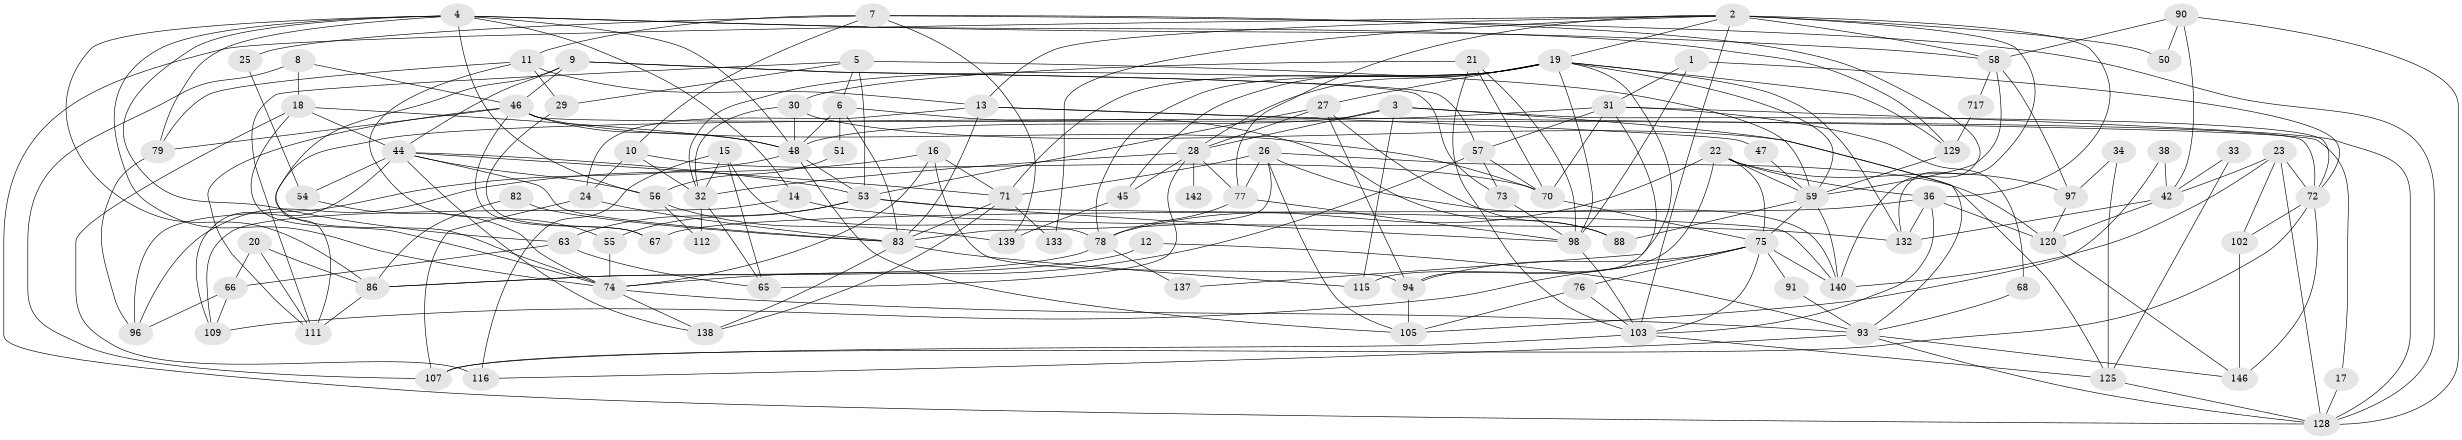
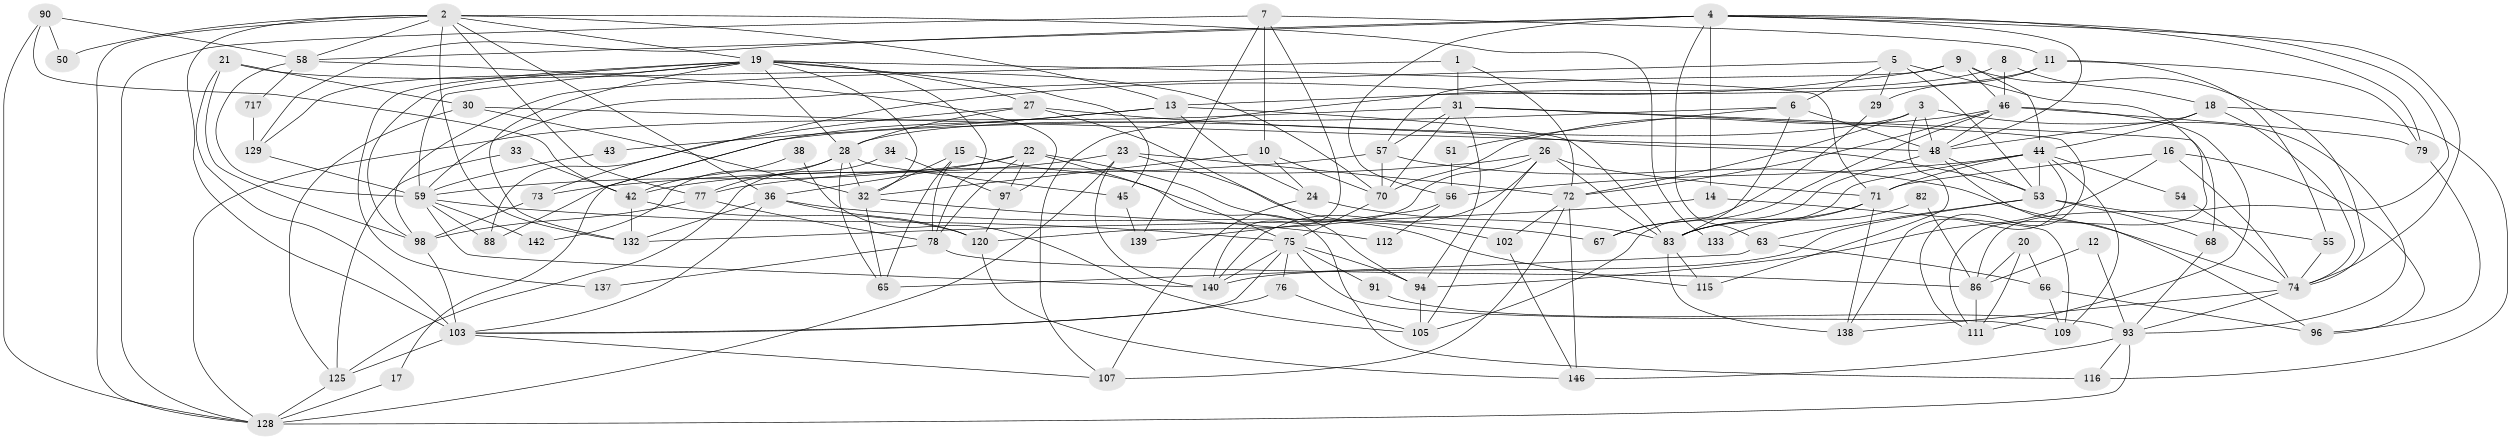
(245, 61) -> none
(1761, 152) -> (610, 152)
none -> (475, 217)
(1134, 219) -> (2127, 215)
